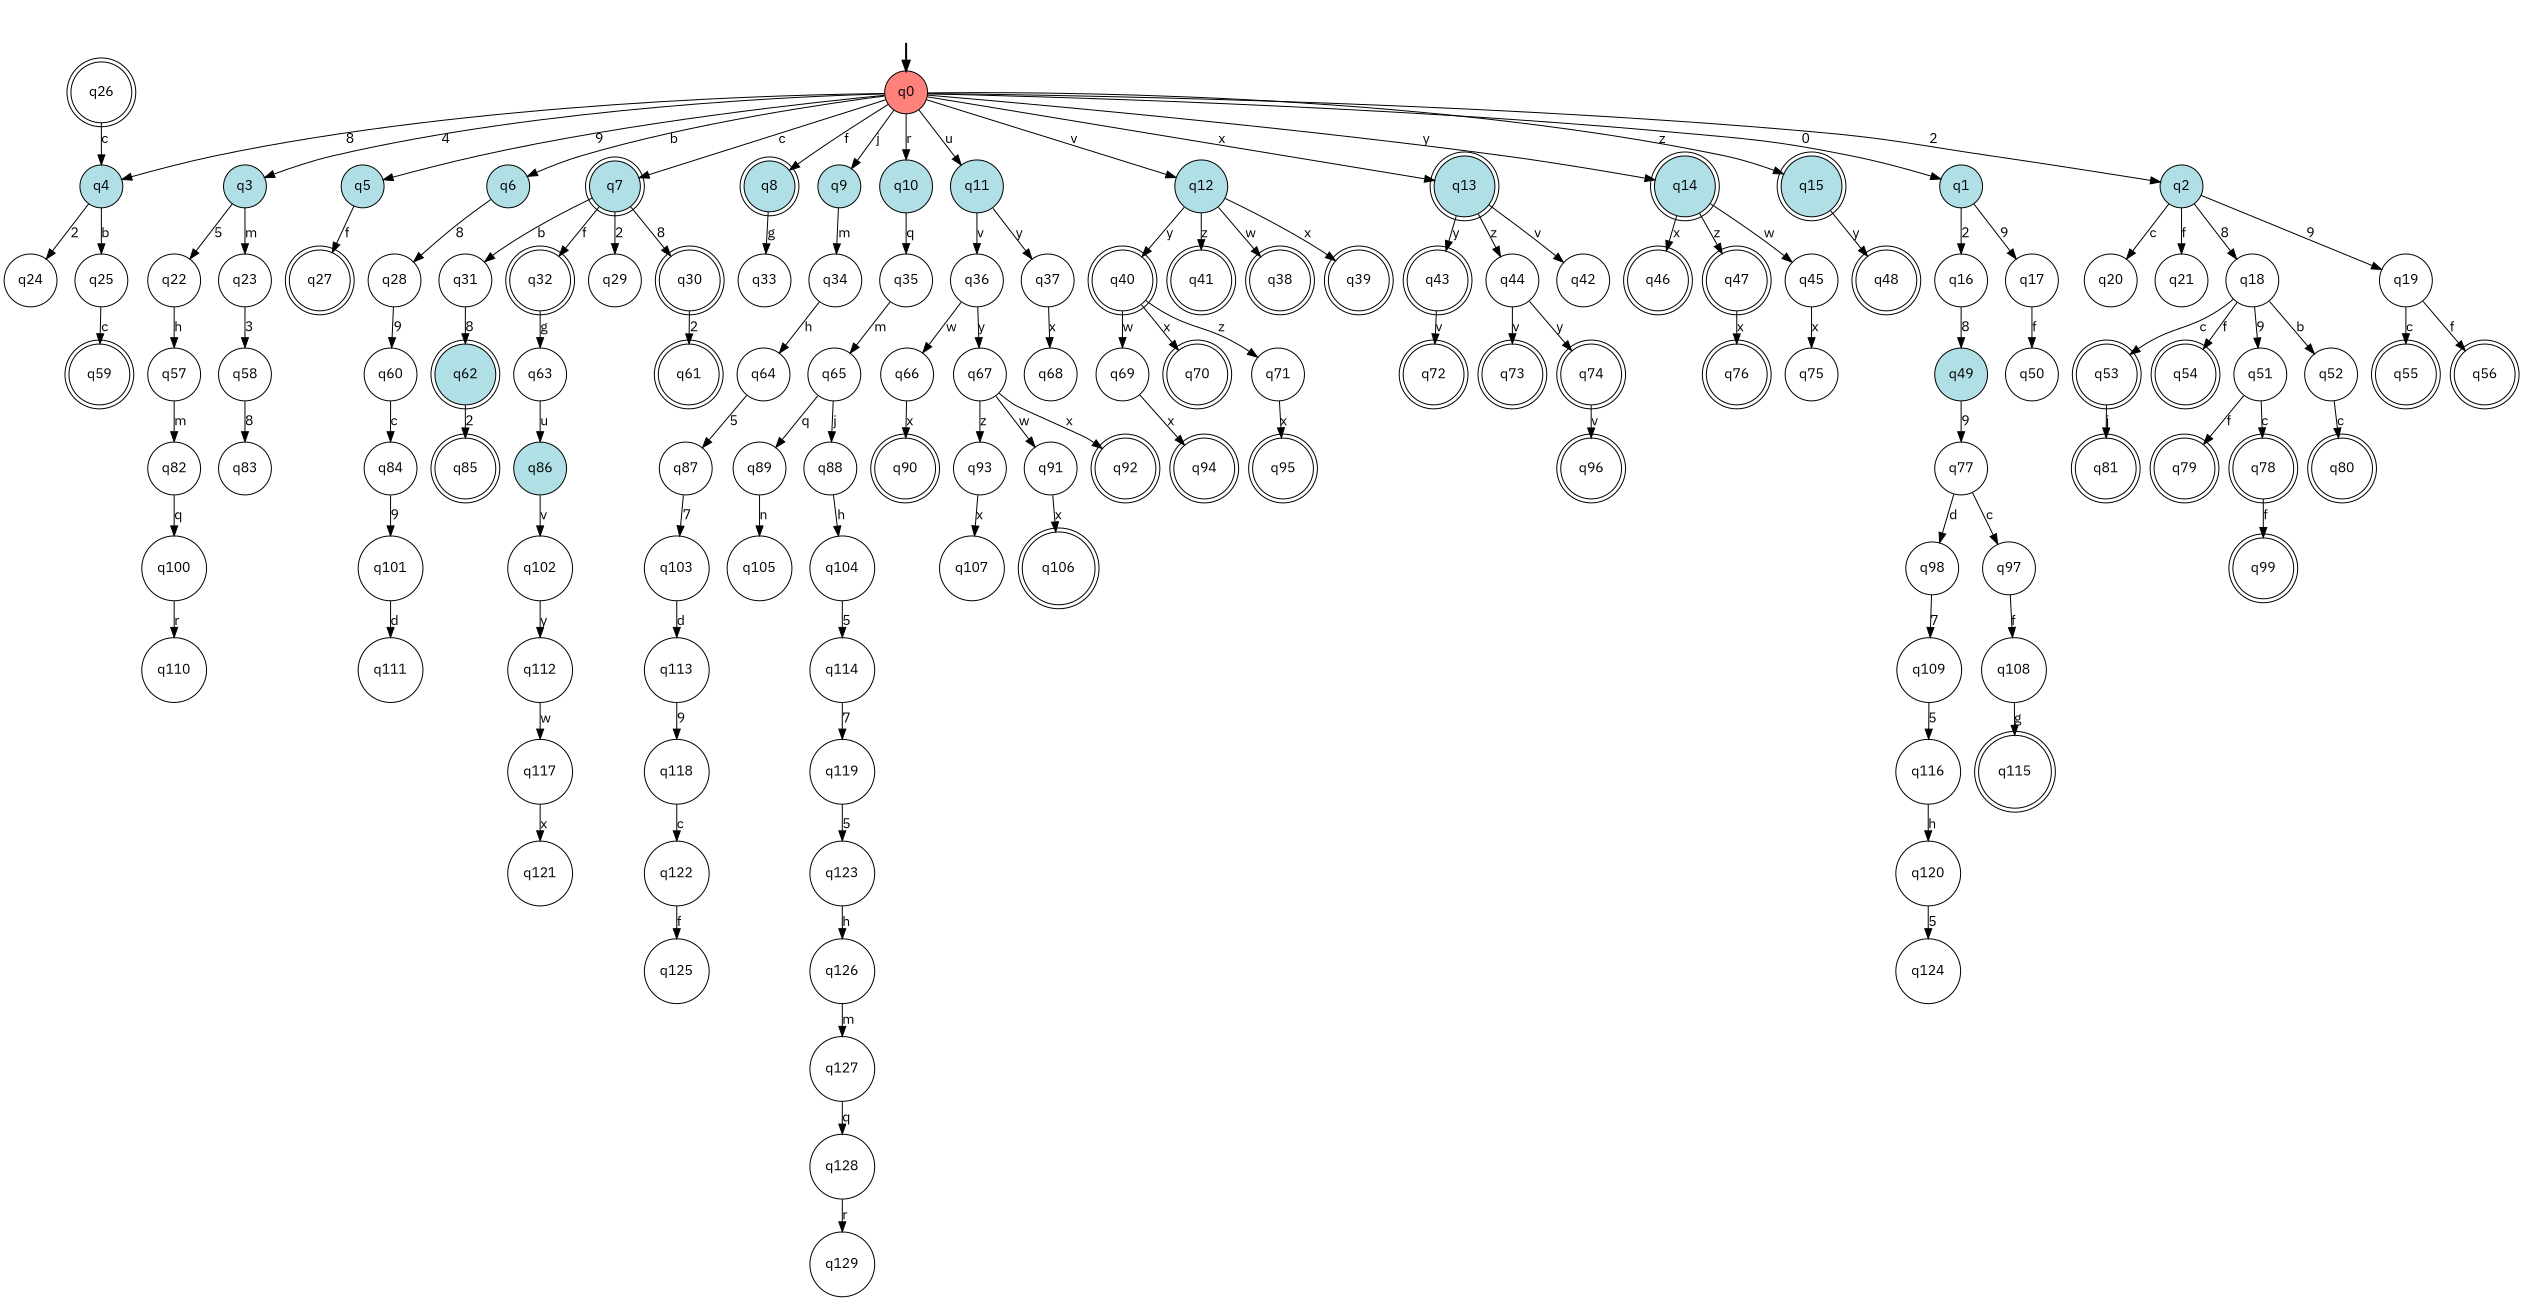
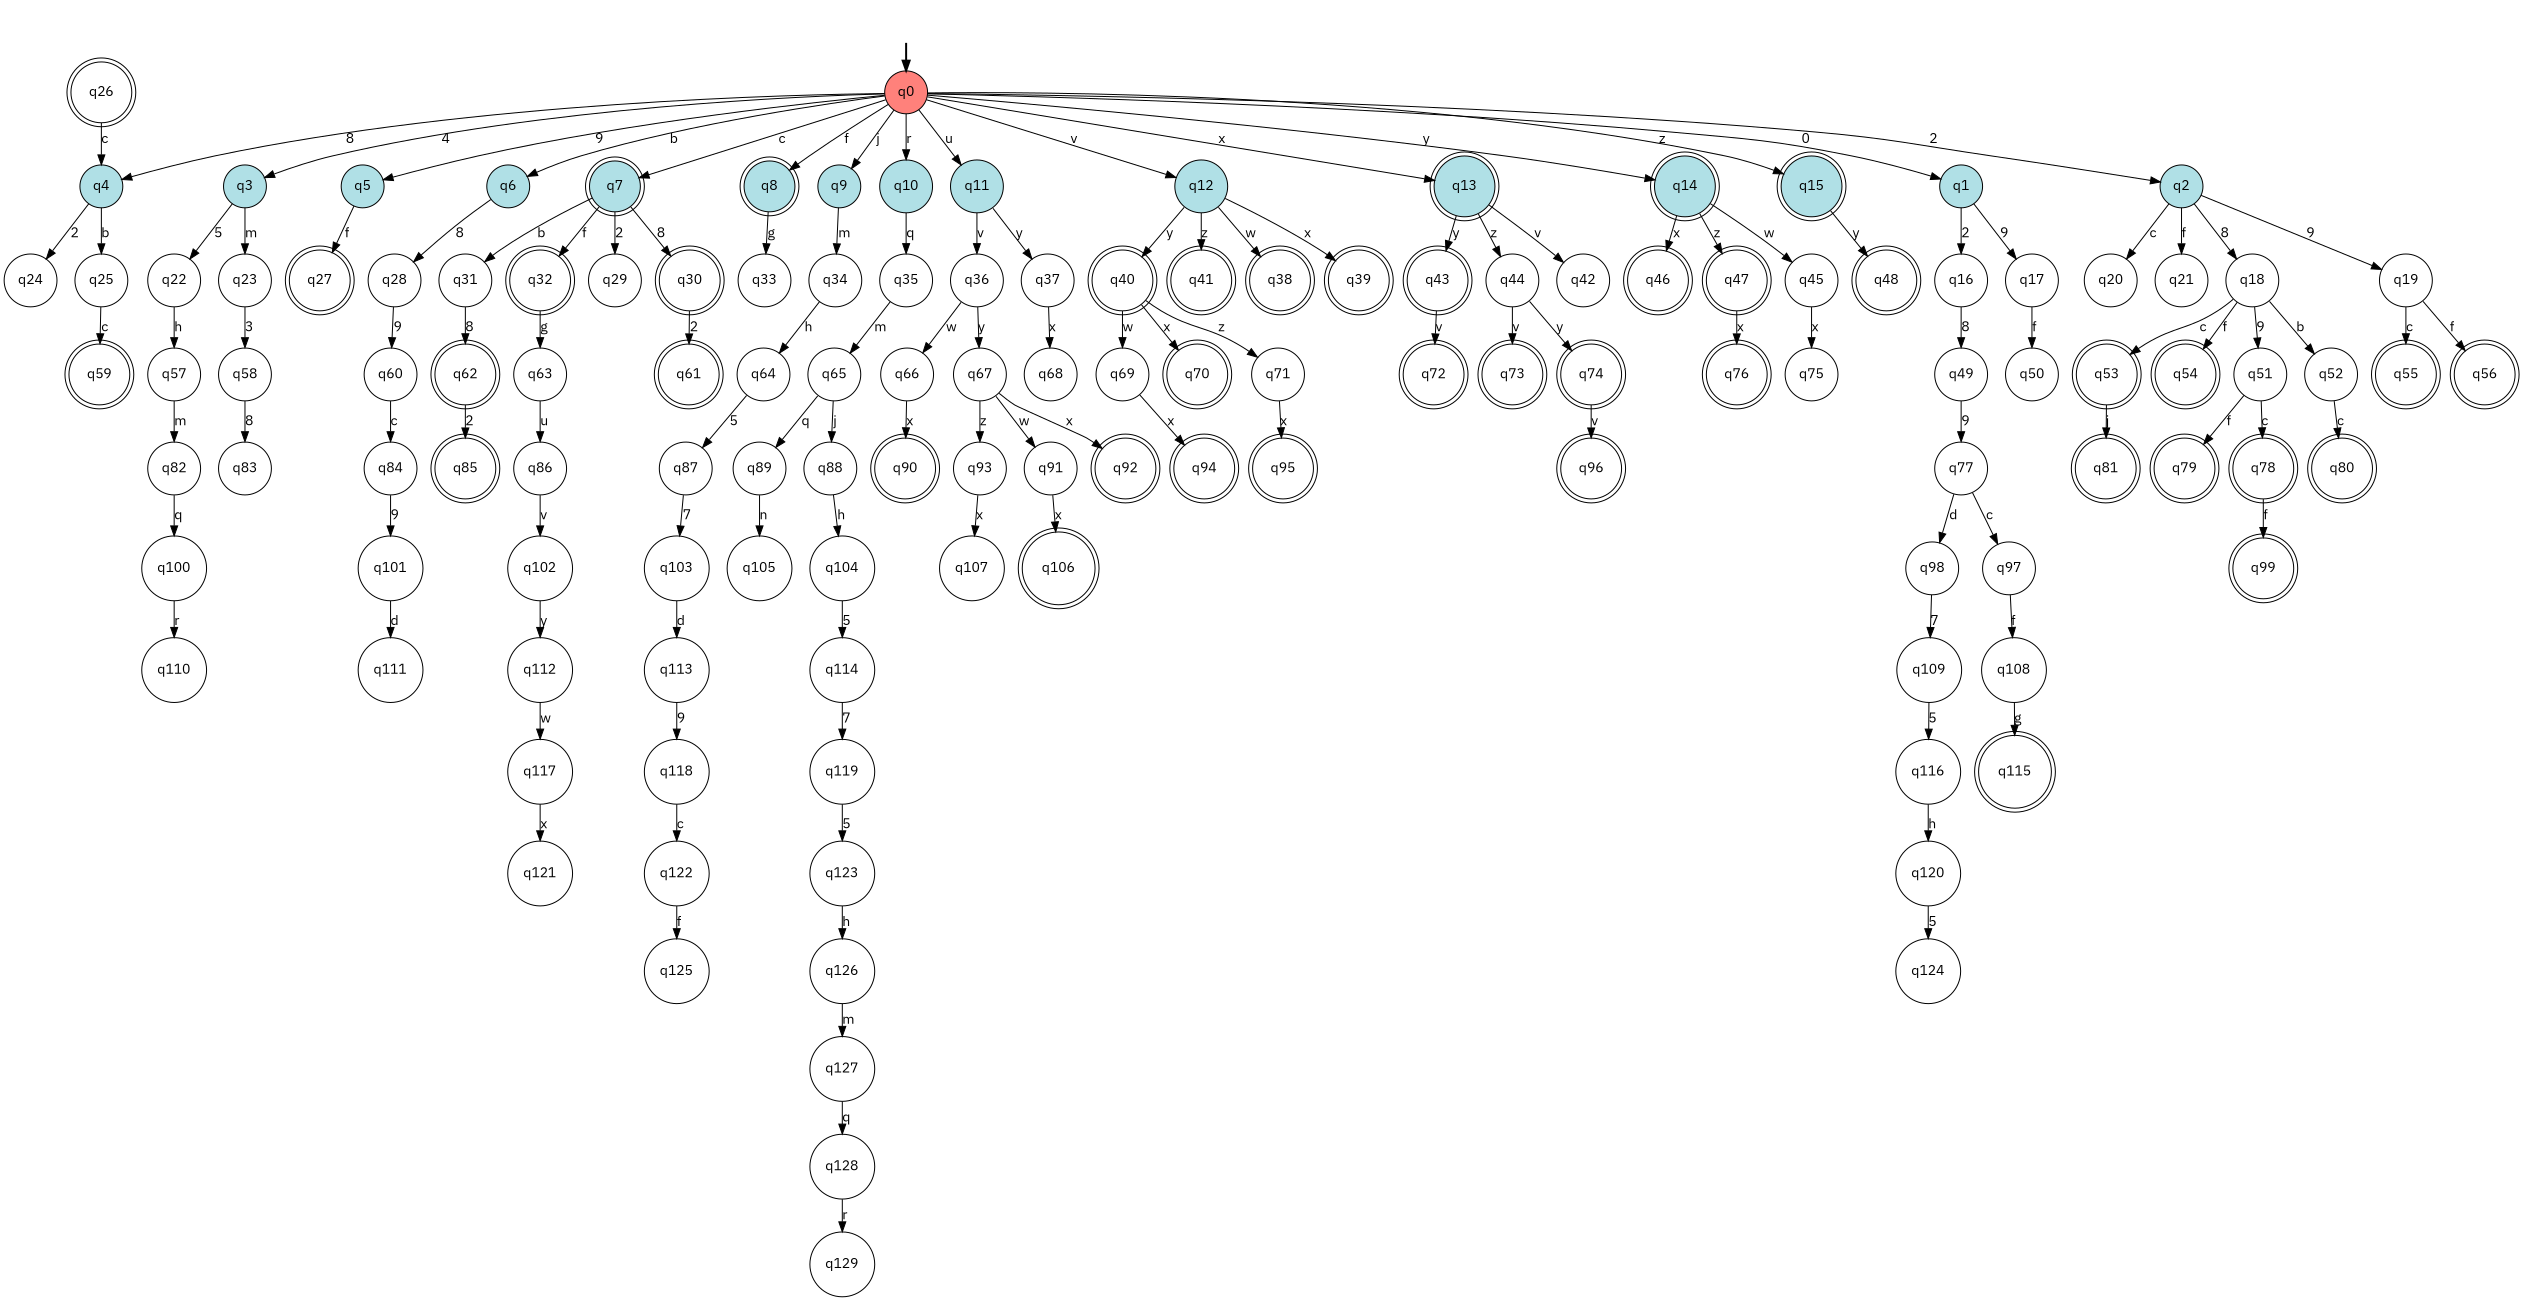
(465, 374) -> (465, 374)
(1961, 374) -> (1961, 374)
(540, 468) -> (540, 468)
